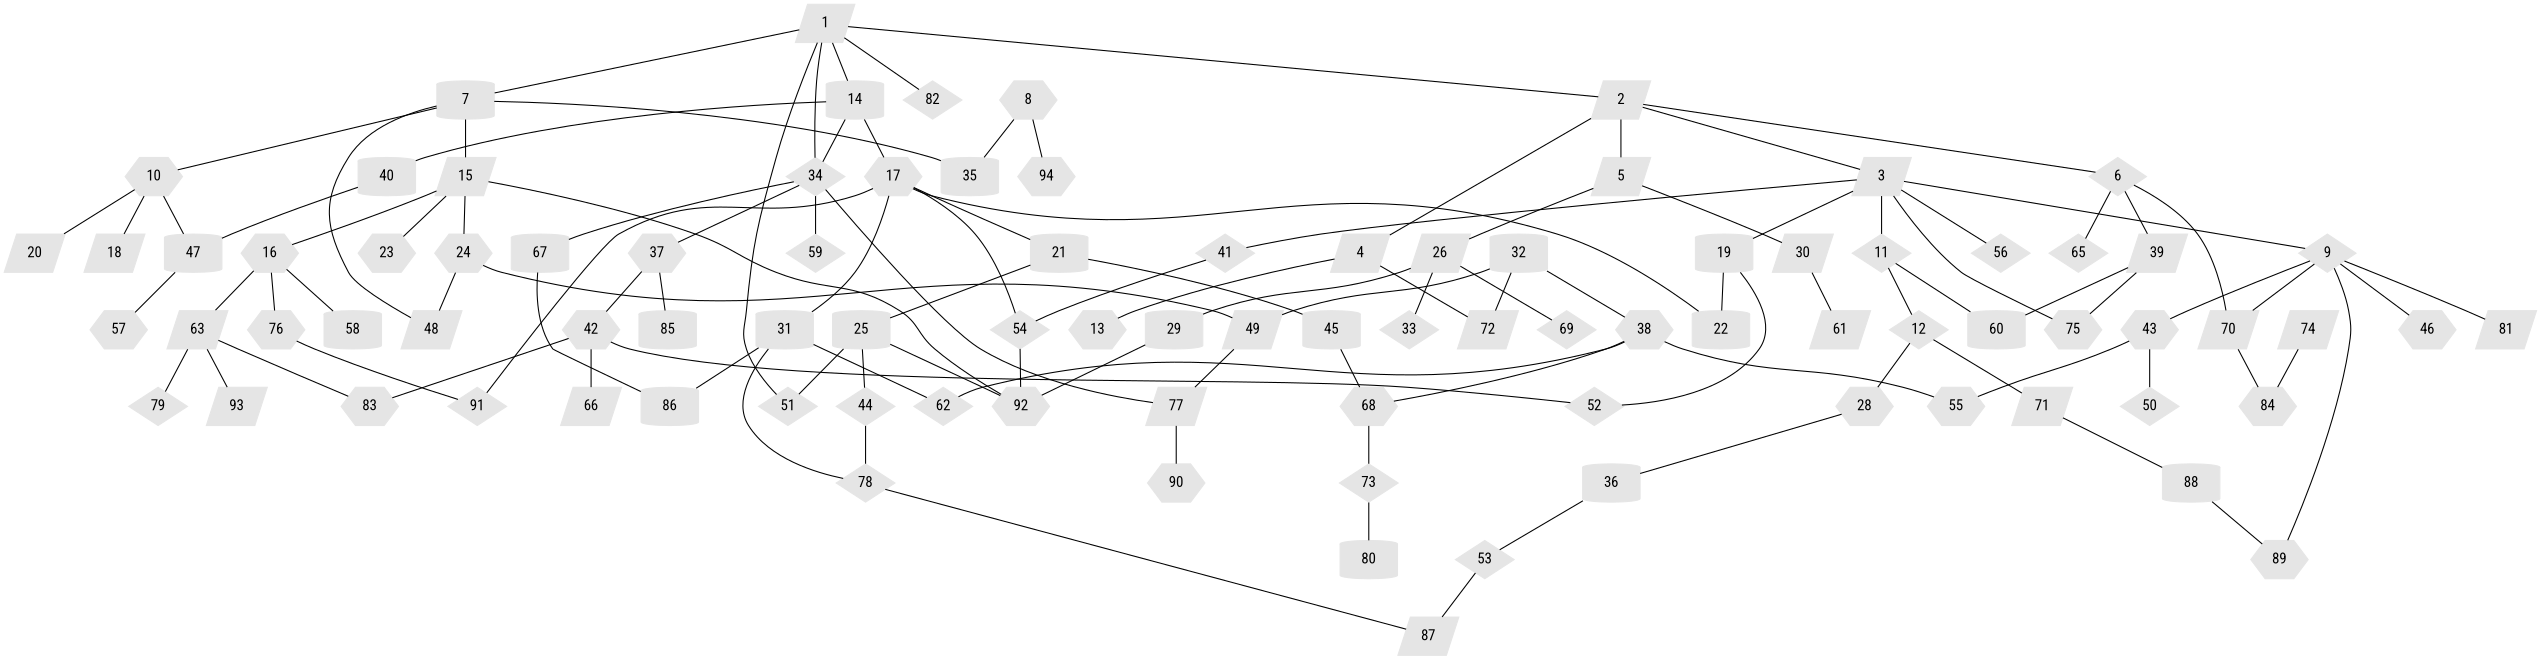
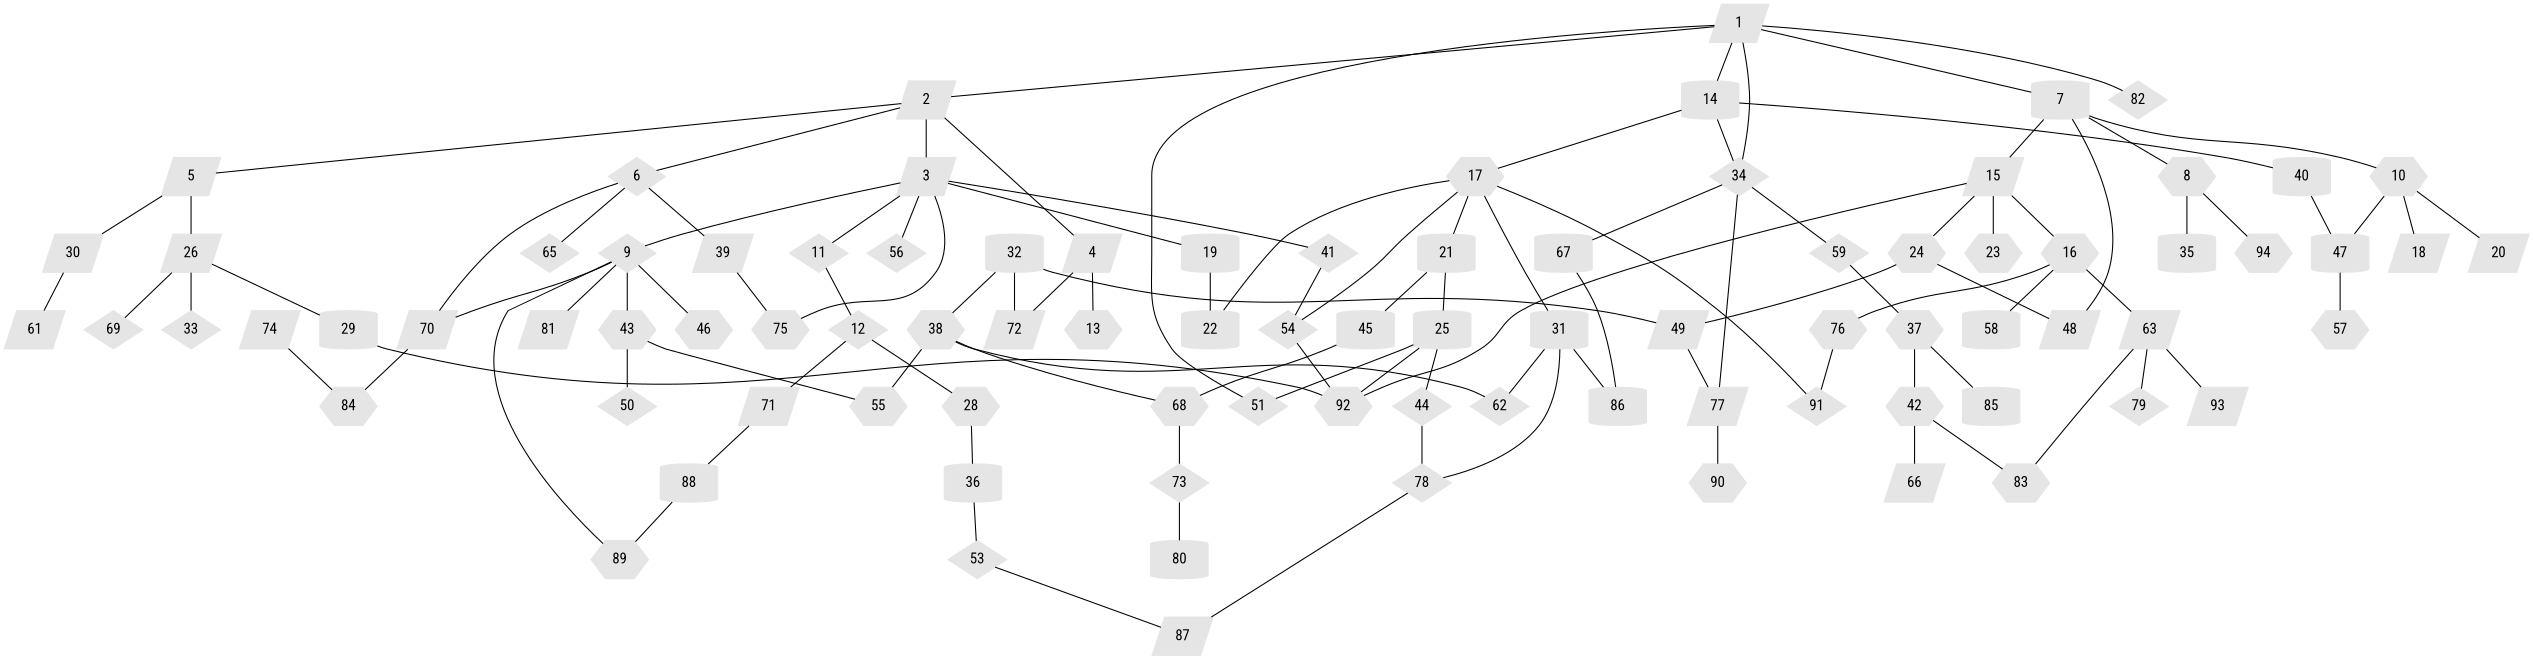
(720, 117) -> (2116, 134)
(739, 214) -> (1874, 289)
(1996, 330) -> none
(1594, 406) -> none
